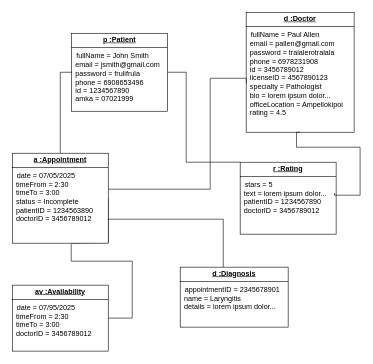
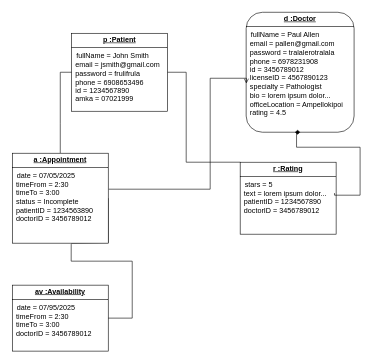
(300, 72) -> (300, 72)
(246, 78) -> (246, 78)
(297, 132) -> (297, 133)
(190, 219) -> none
(234, 297) -> none
